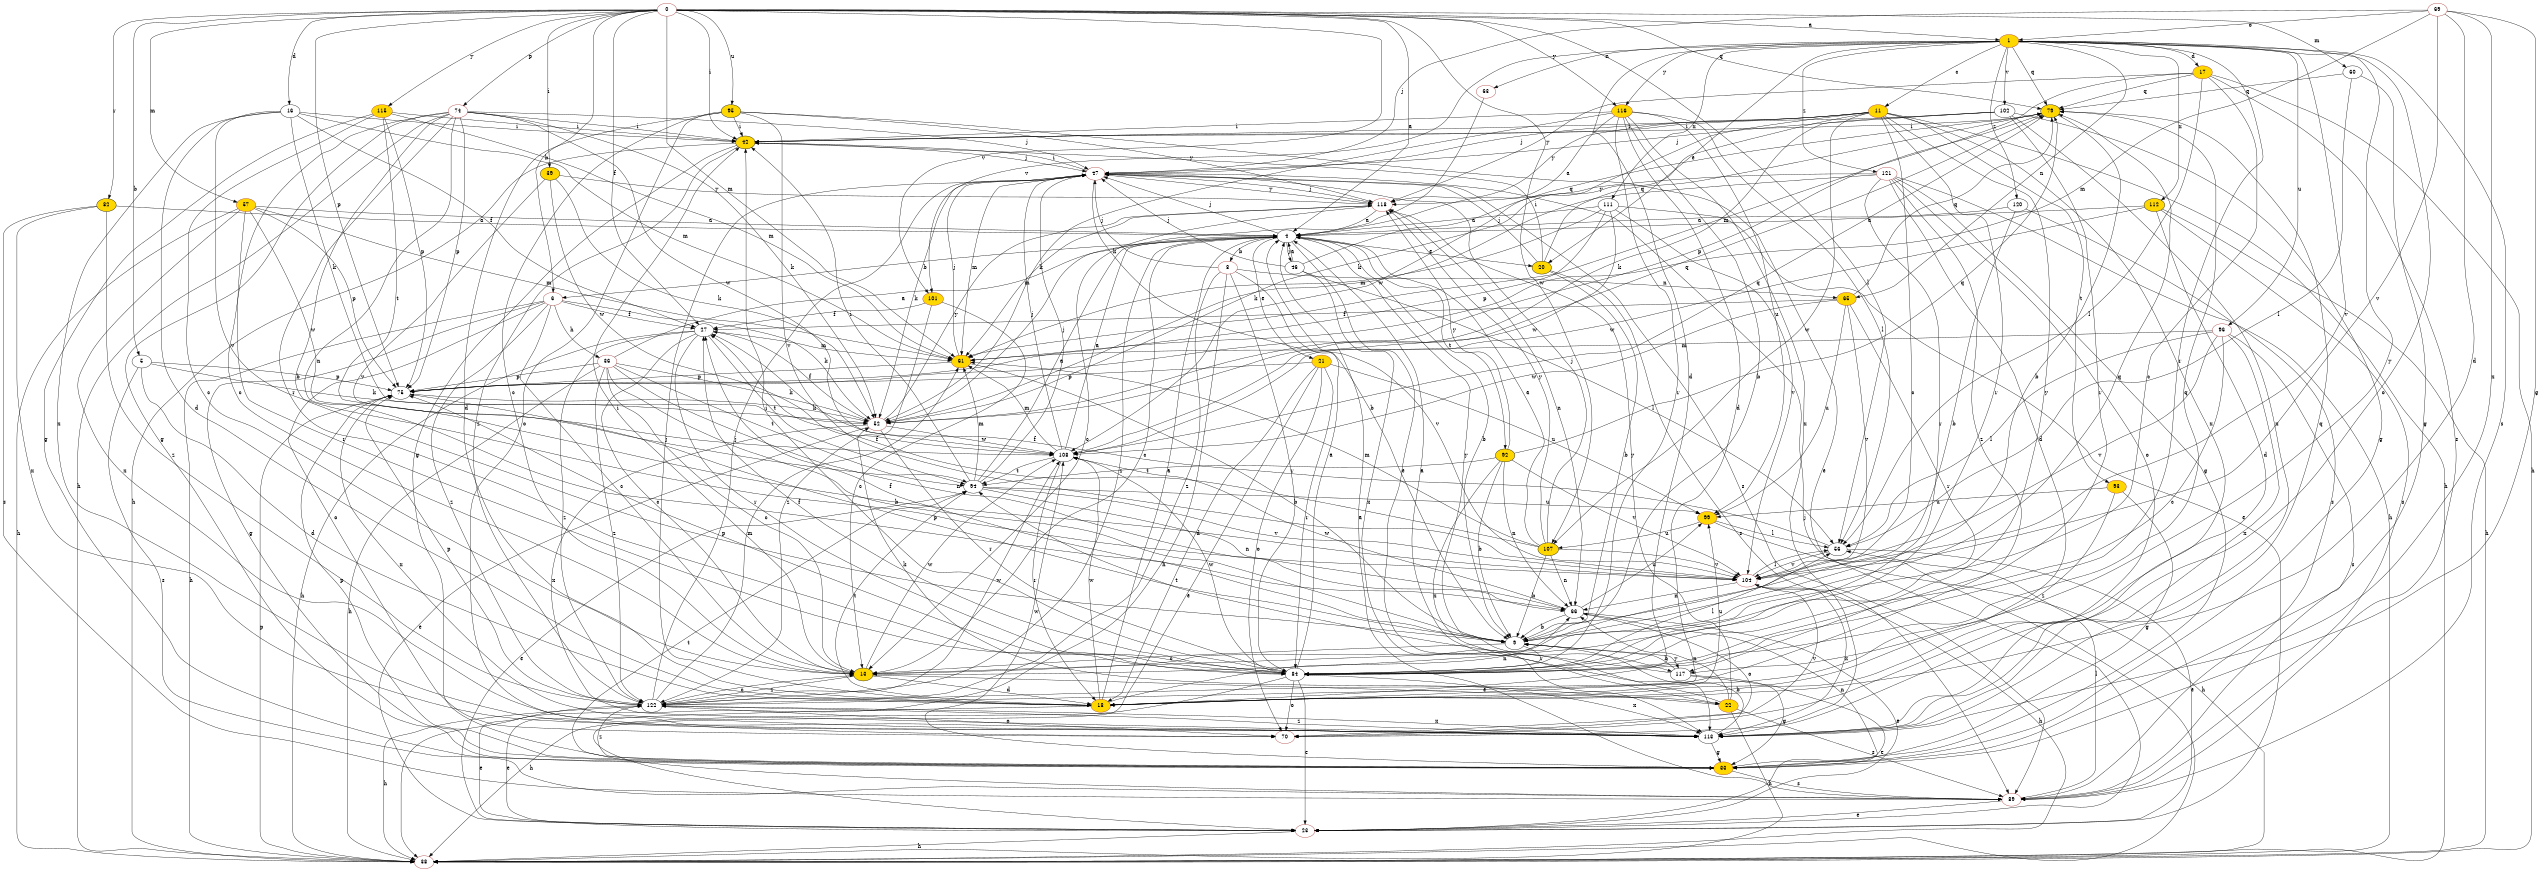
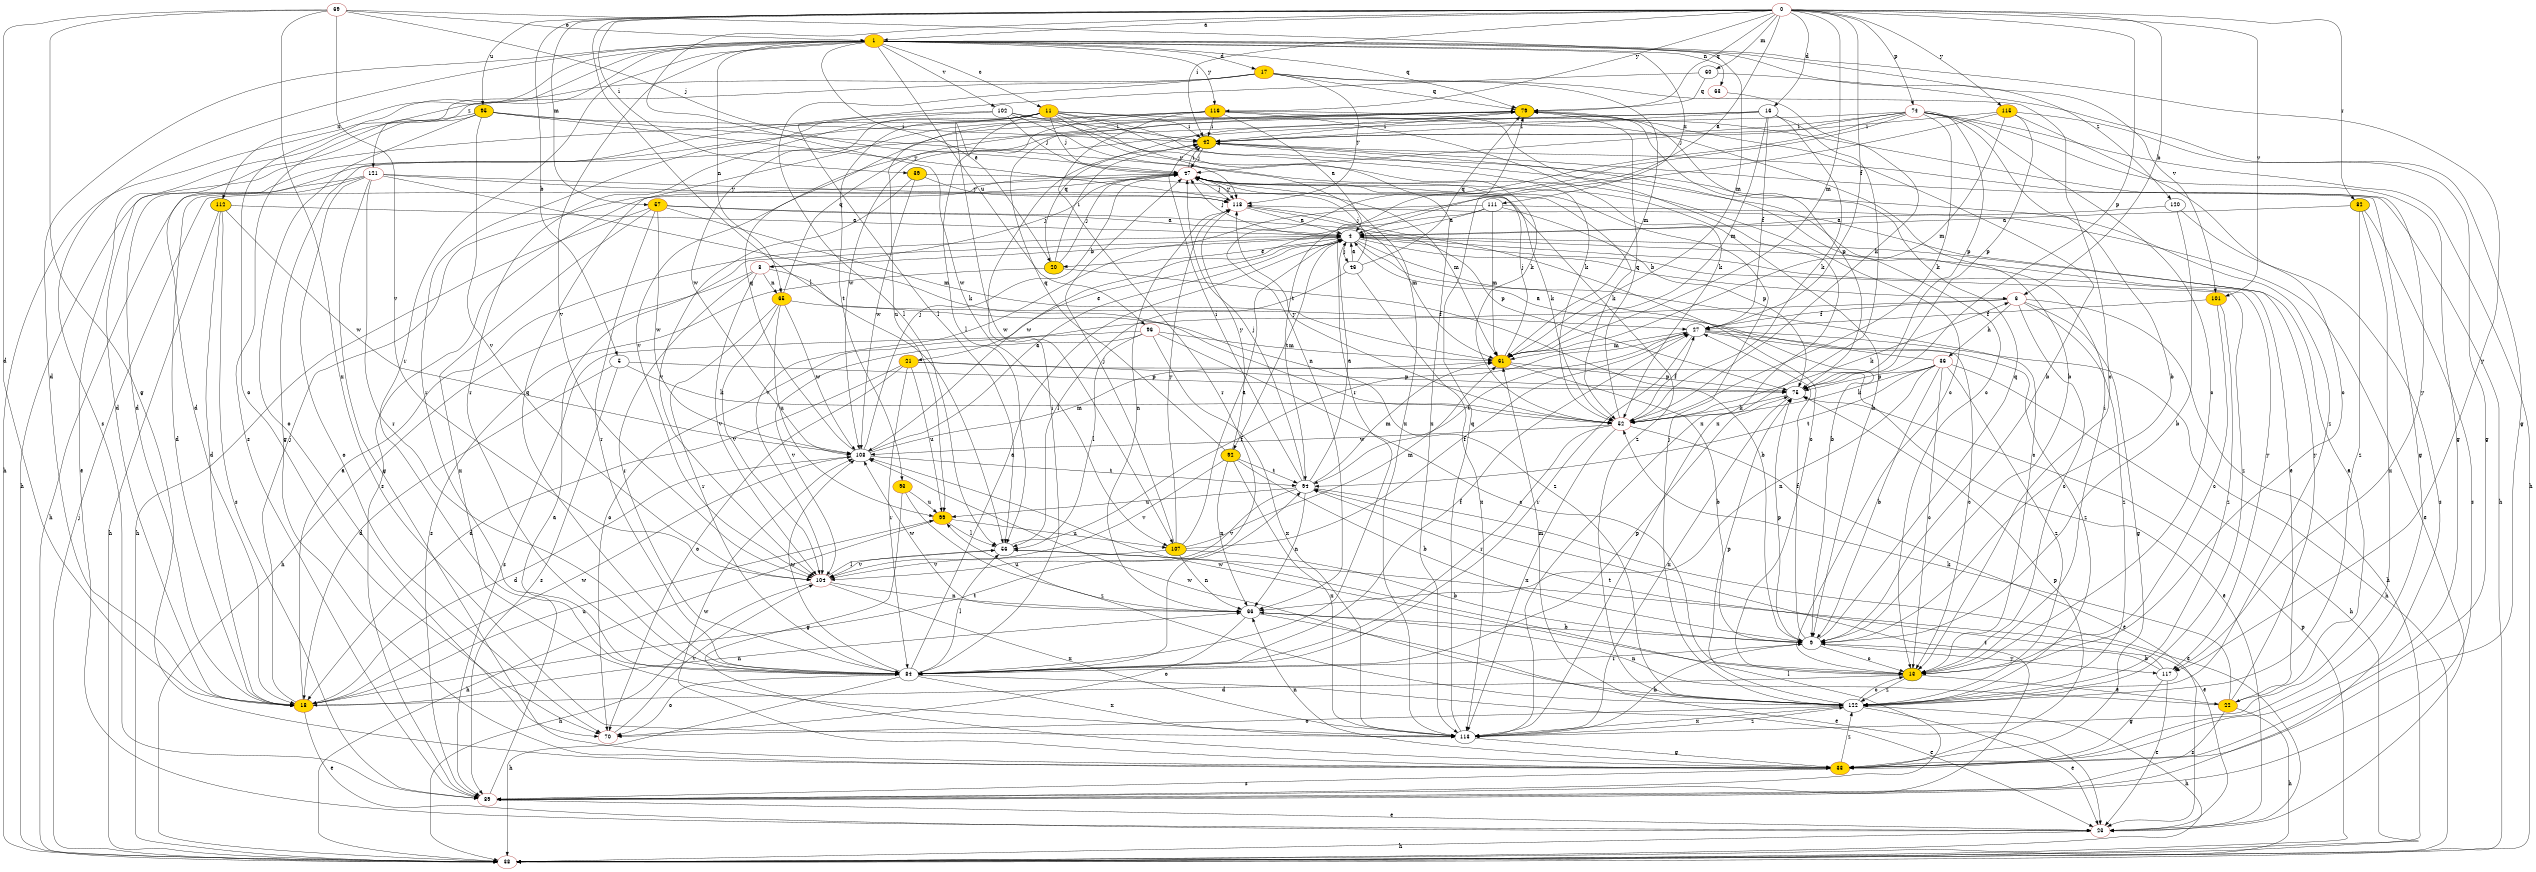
(714, 323) -> (1811, 376)
(1035, 581) -> (516, 581)
